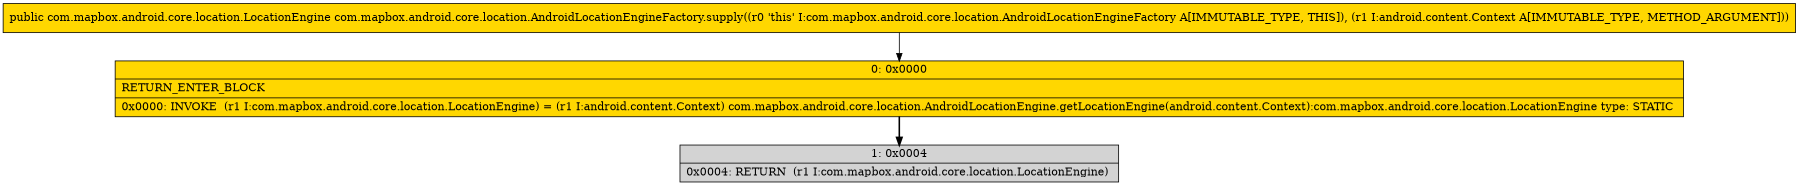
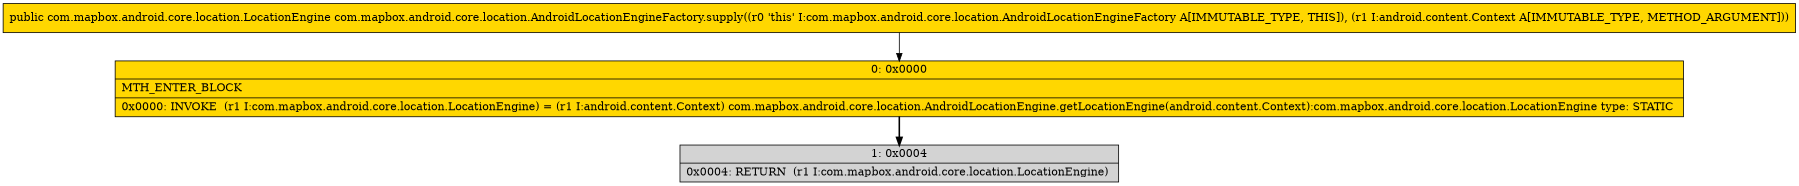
(193, 88) -> (182, 88)
